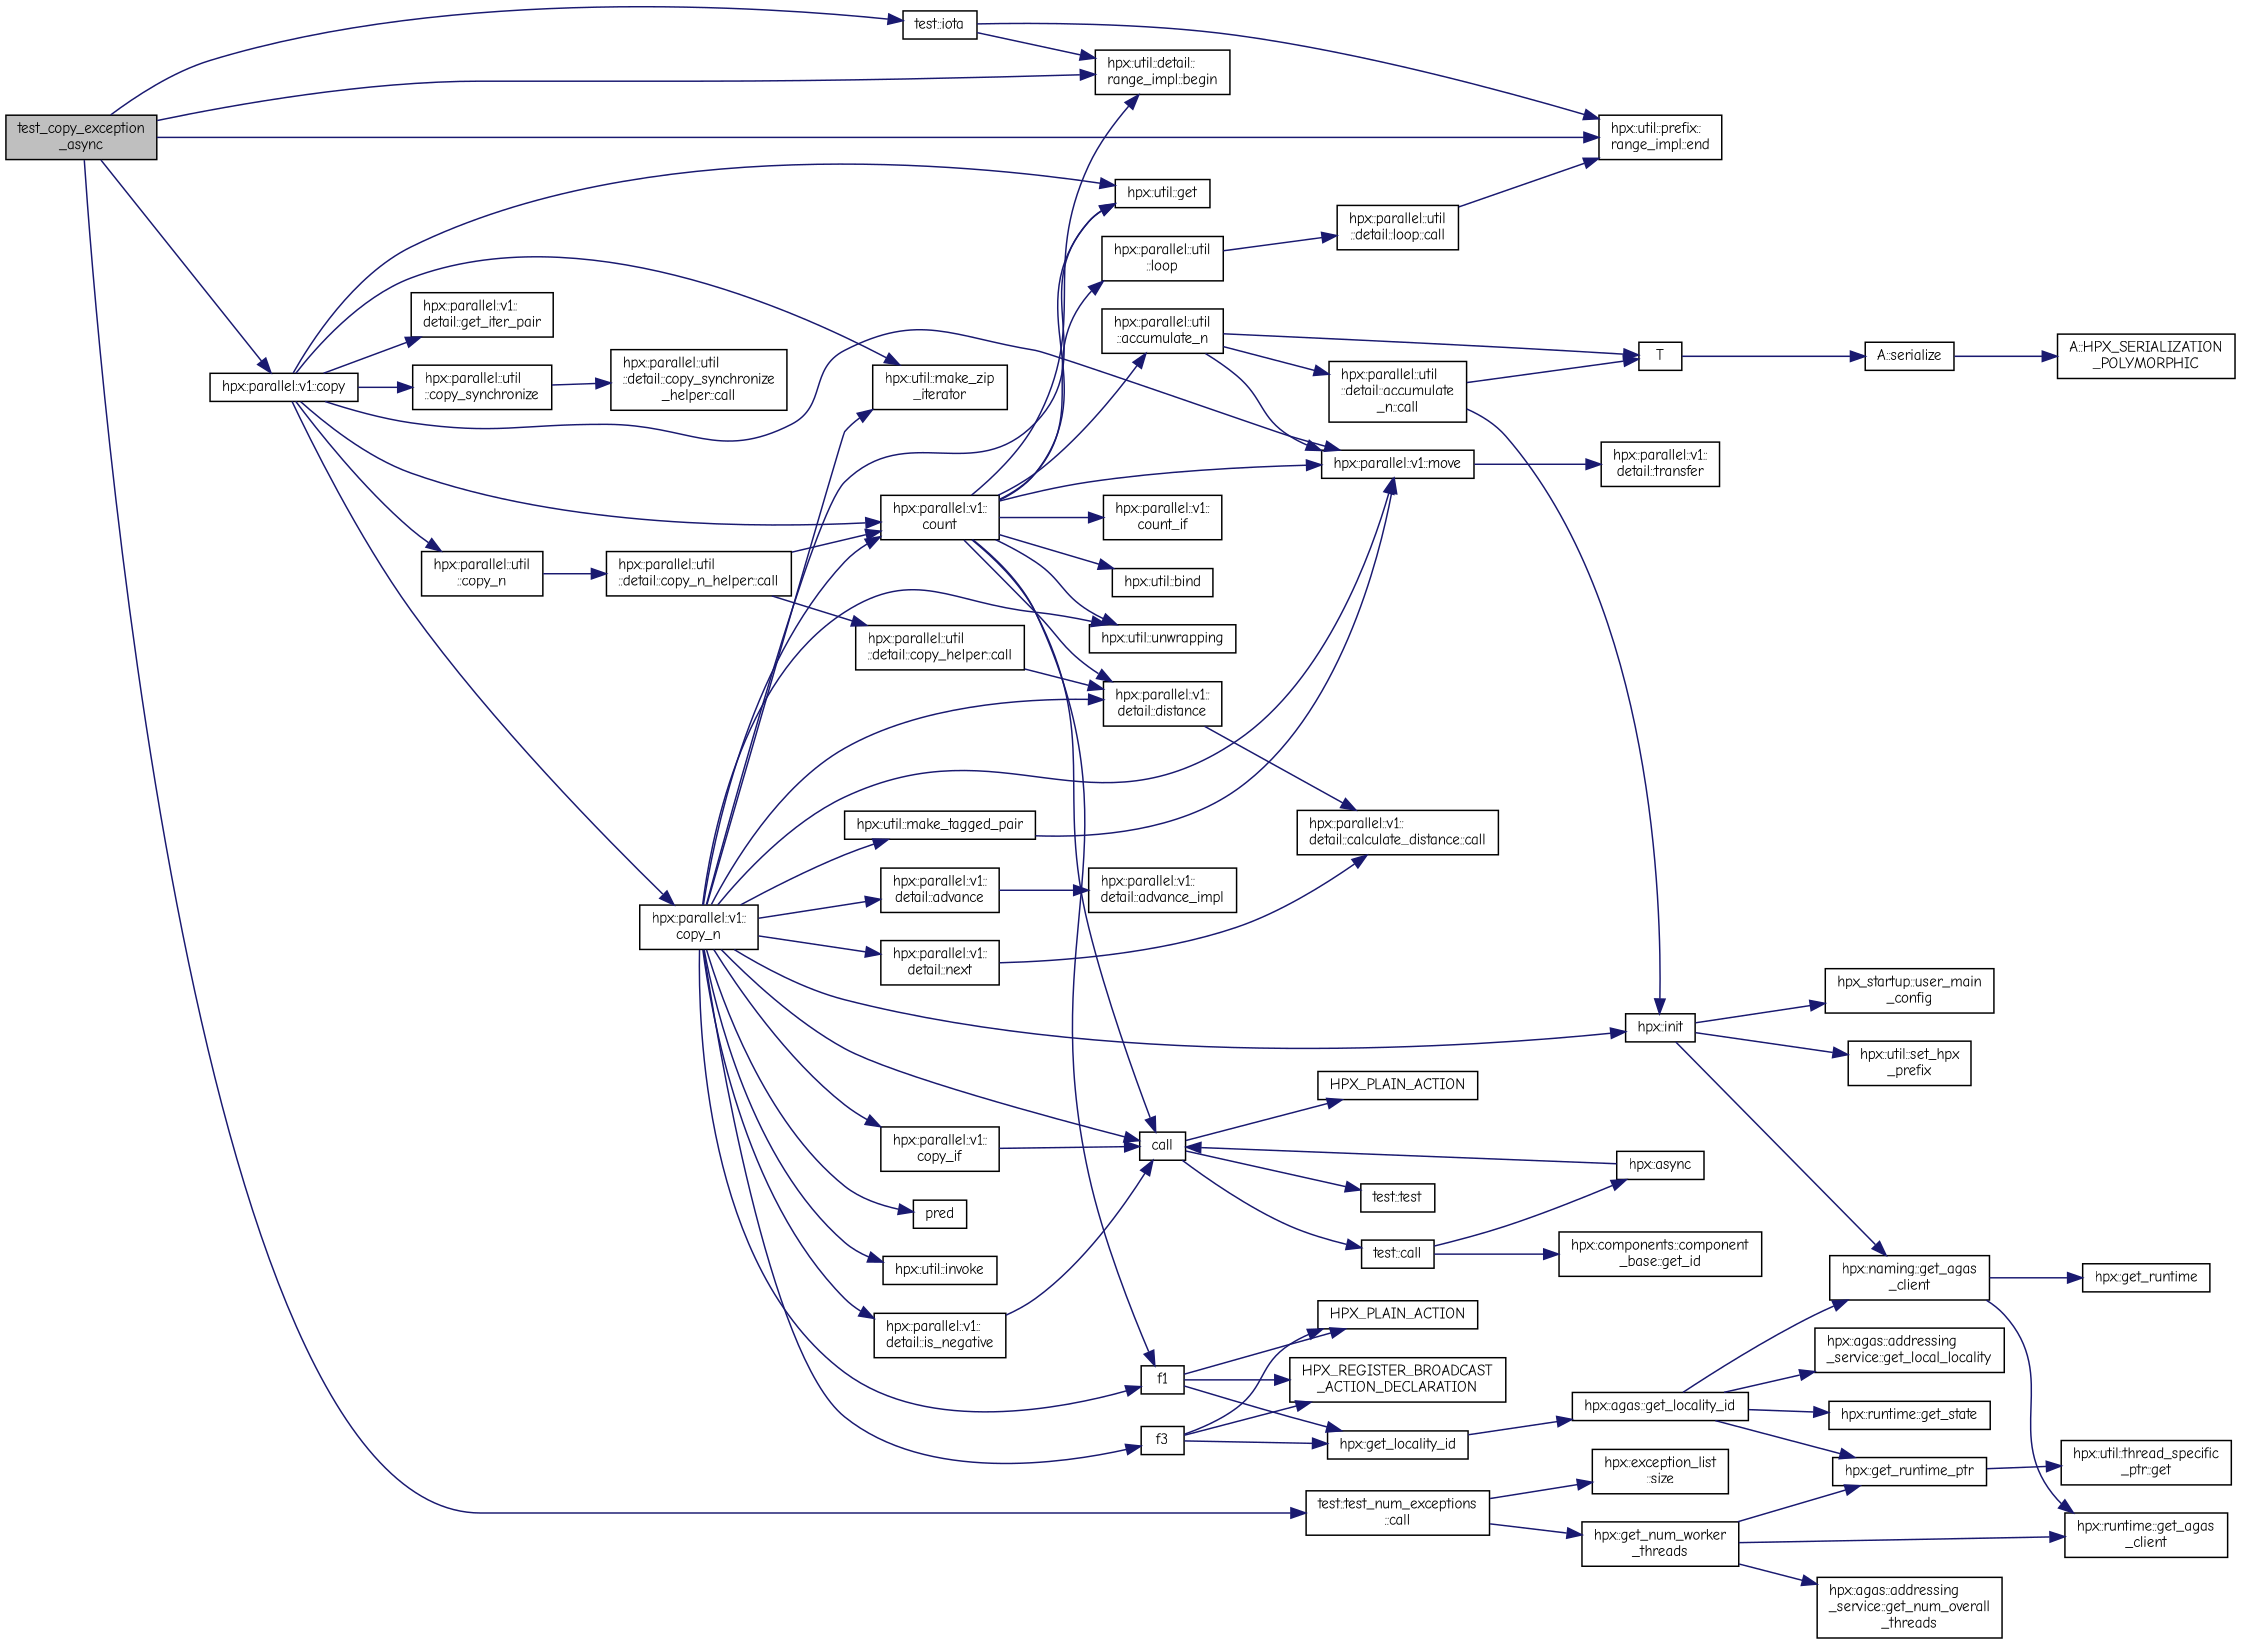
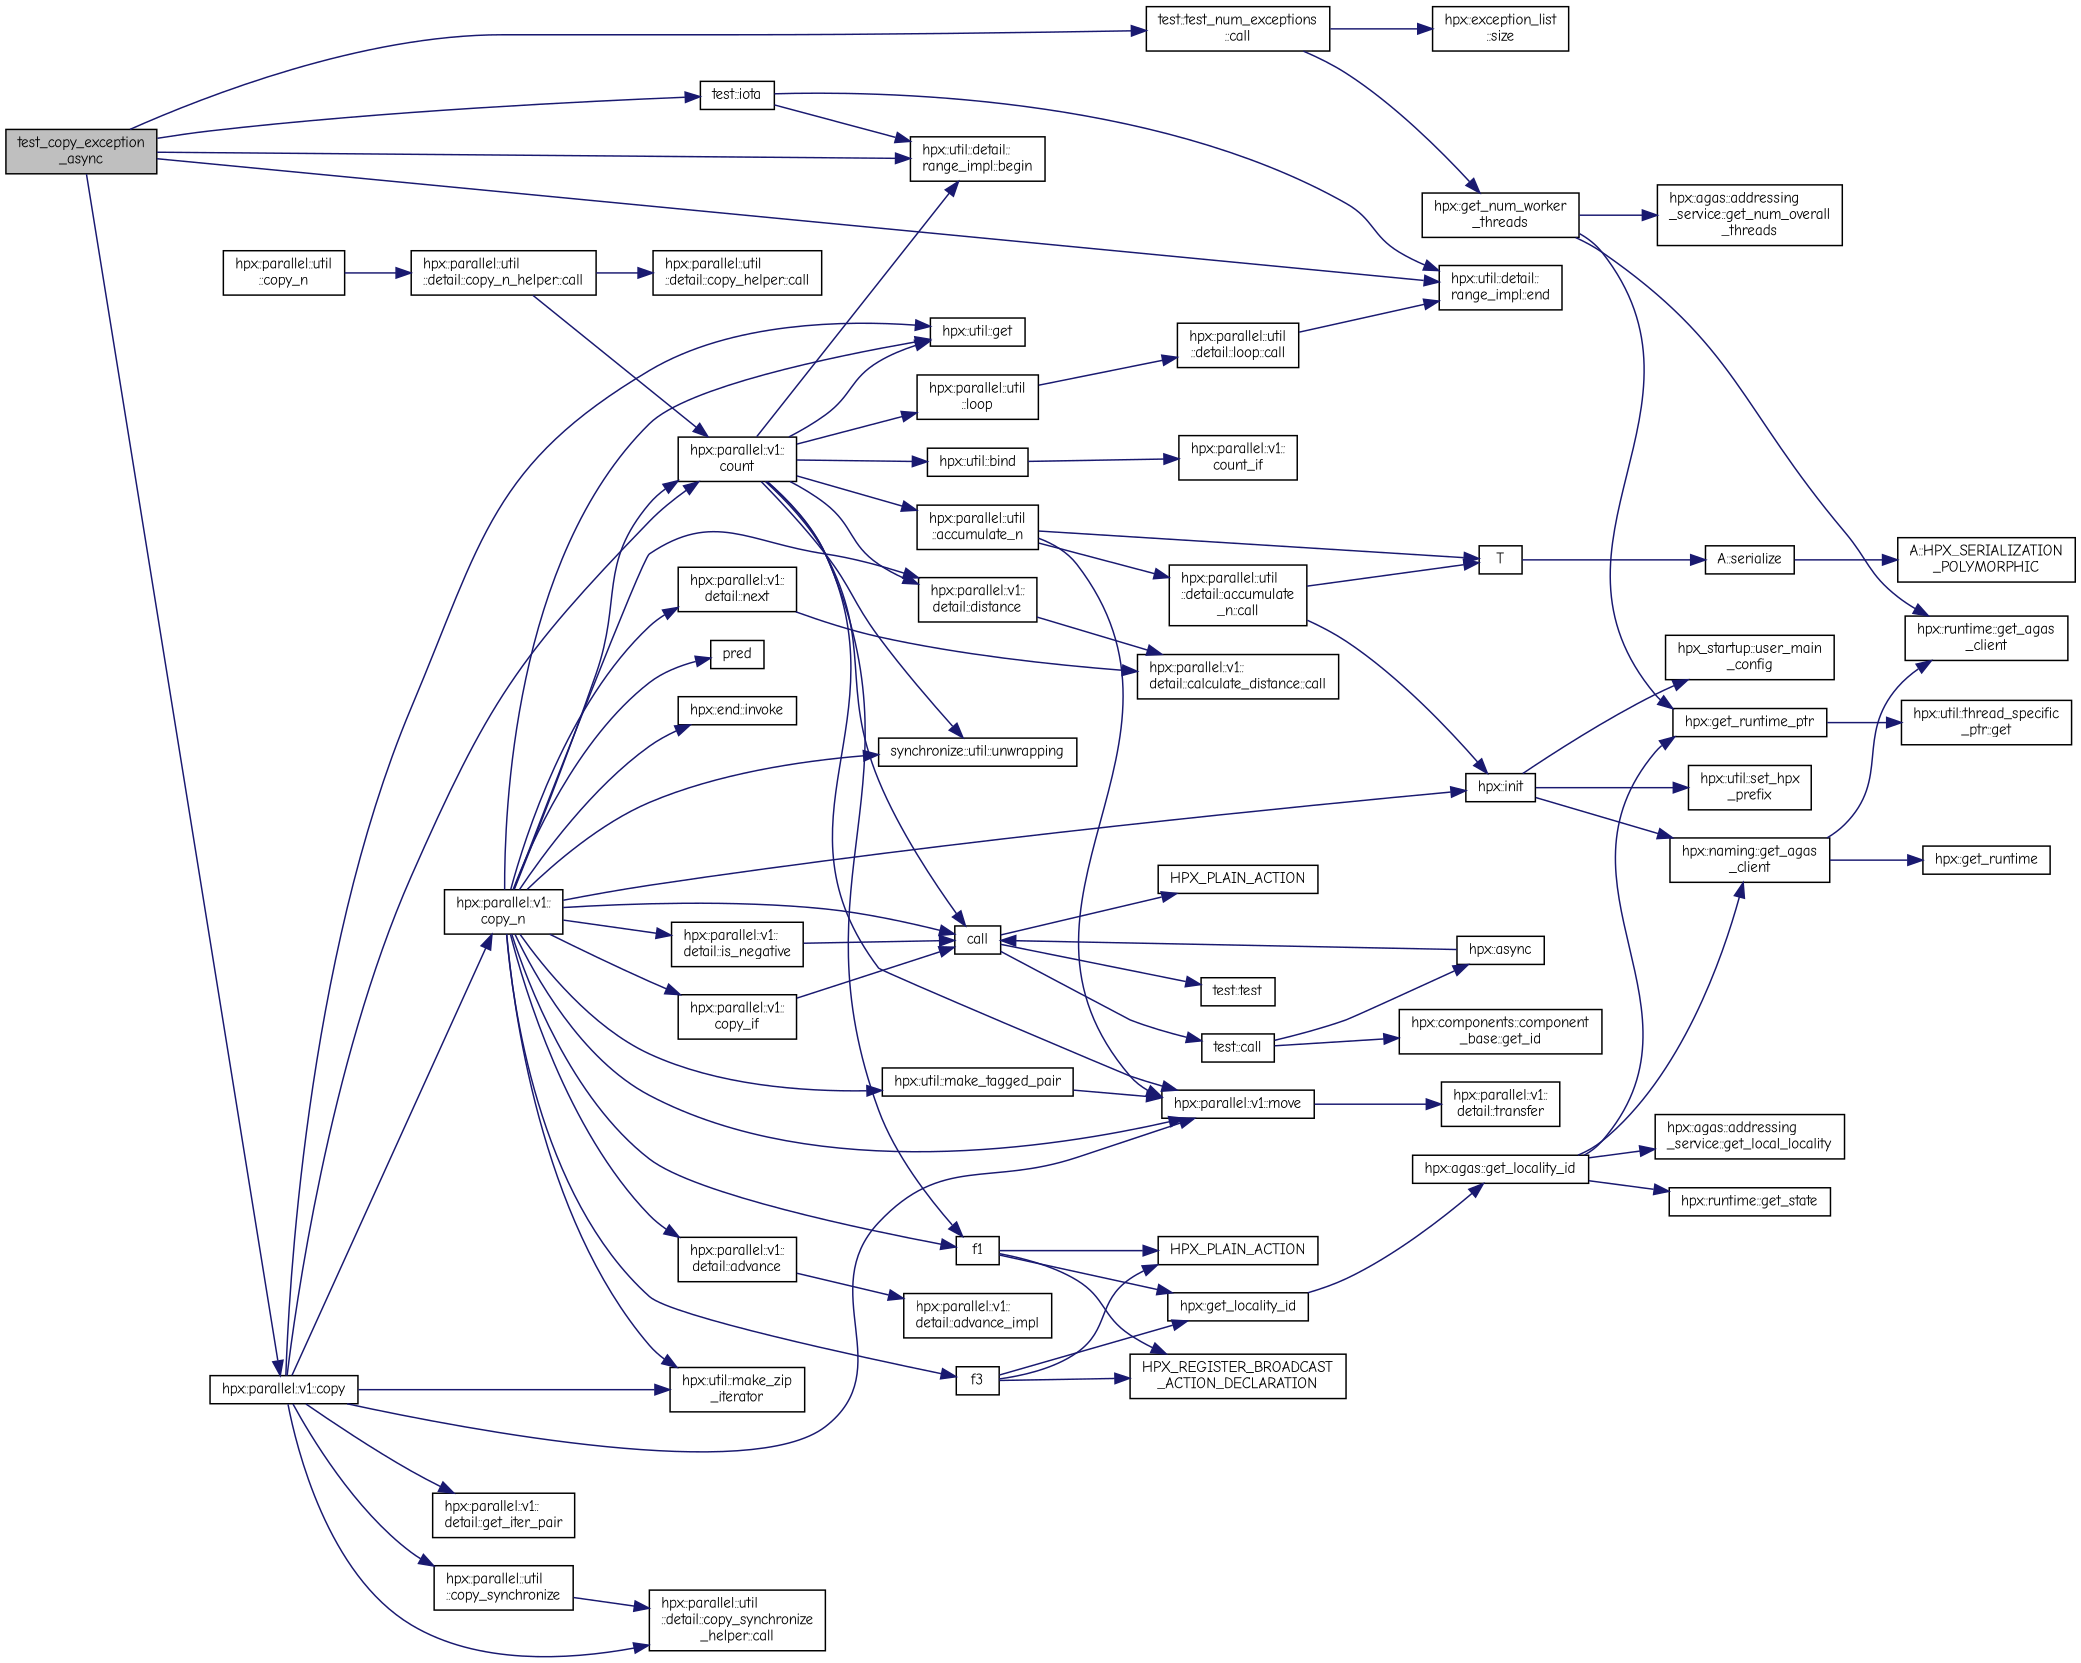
(1660, 137) -> (1501, 288)
(358, 477) -> (399, 1616)
(1044, 518) -> (1096, 460)
(1163, 639) -> (978, 752)
(1050, 676) -> none
(940, 1270) -> (737, 711)
